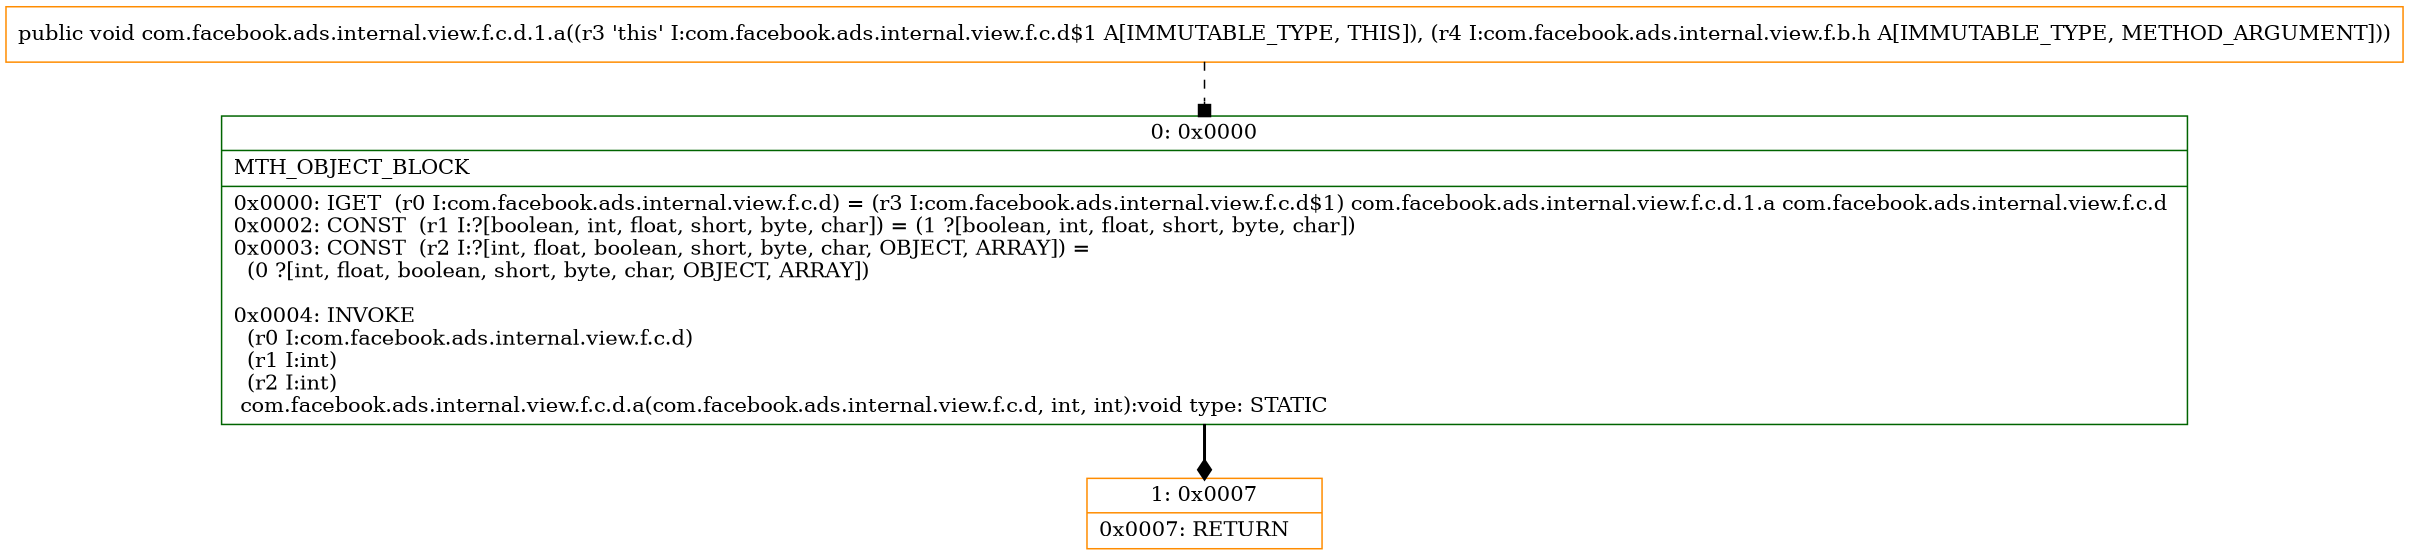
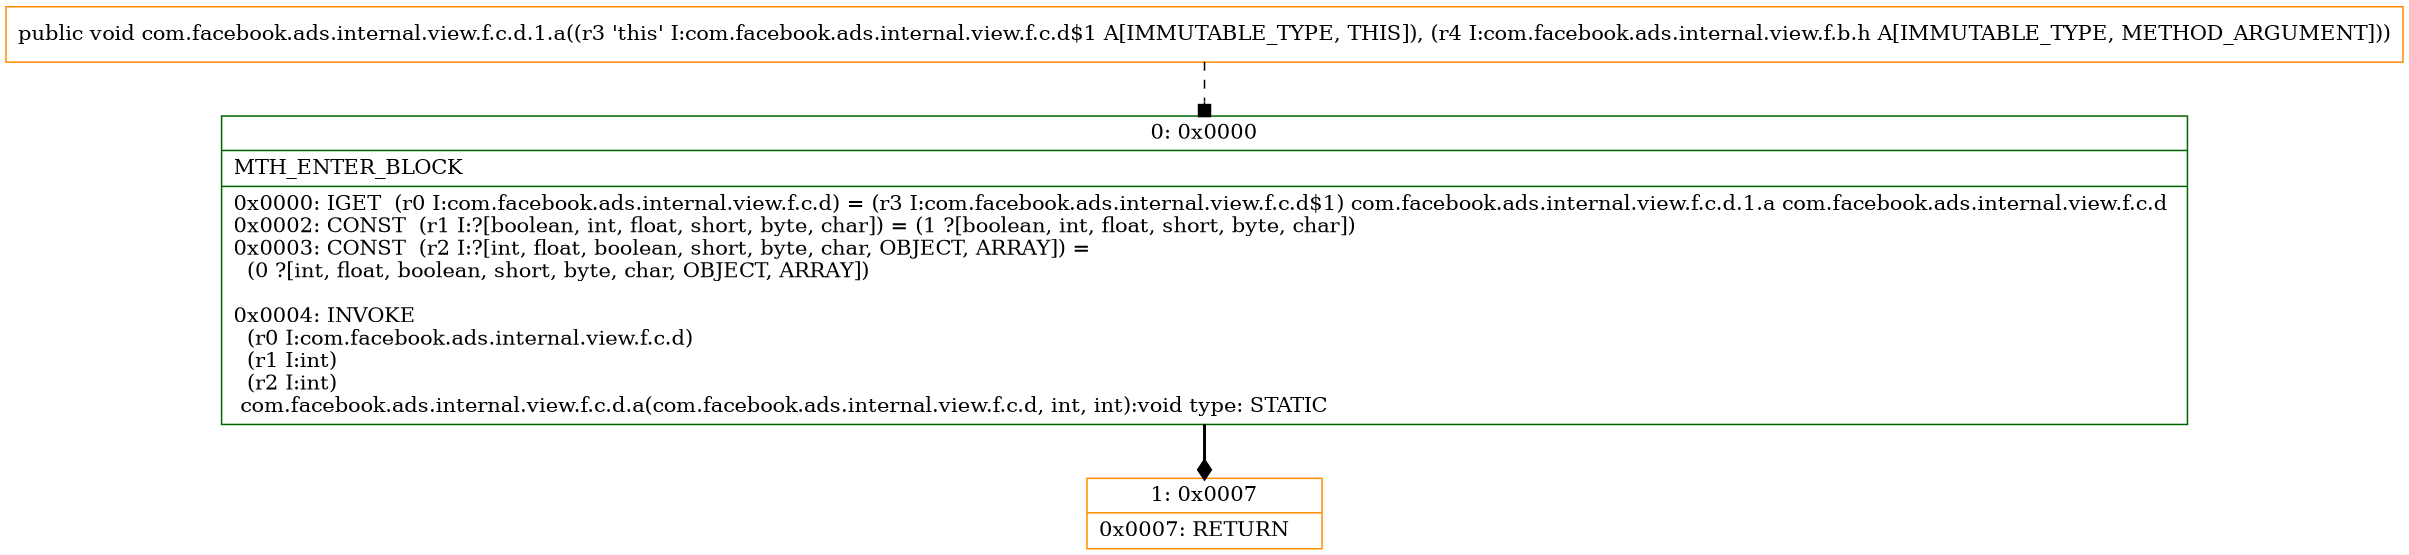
(352, 168) -> (349, 168)
